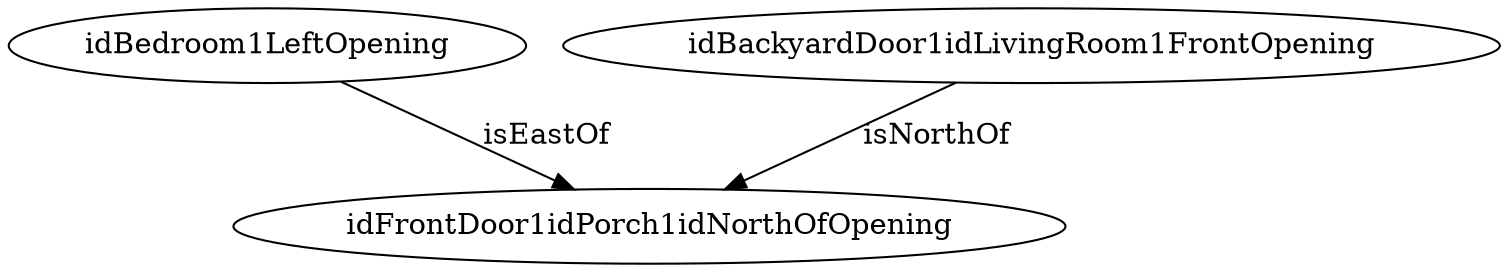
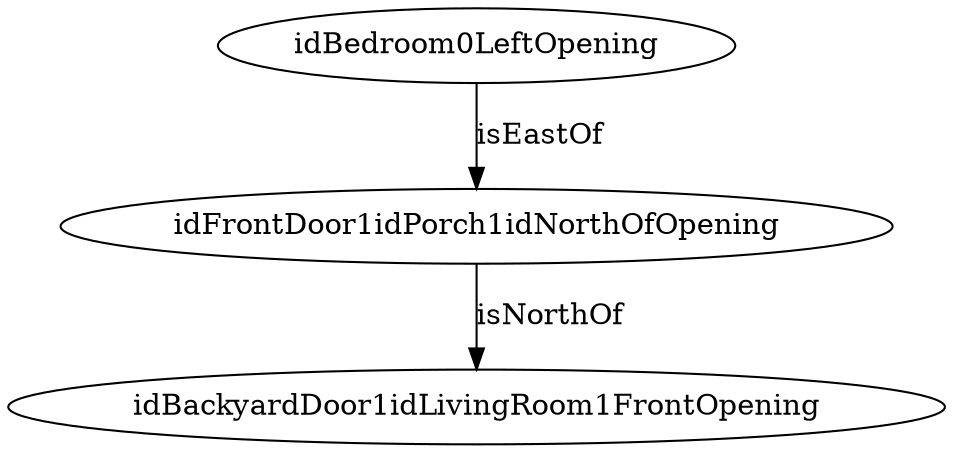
(267, 46) -> (477, 46)
(850, 132) -> (477, 306)
